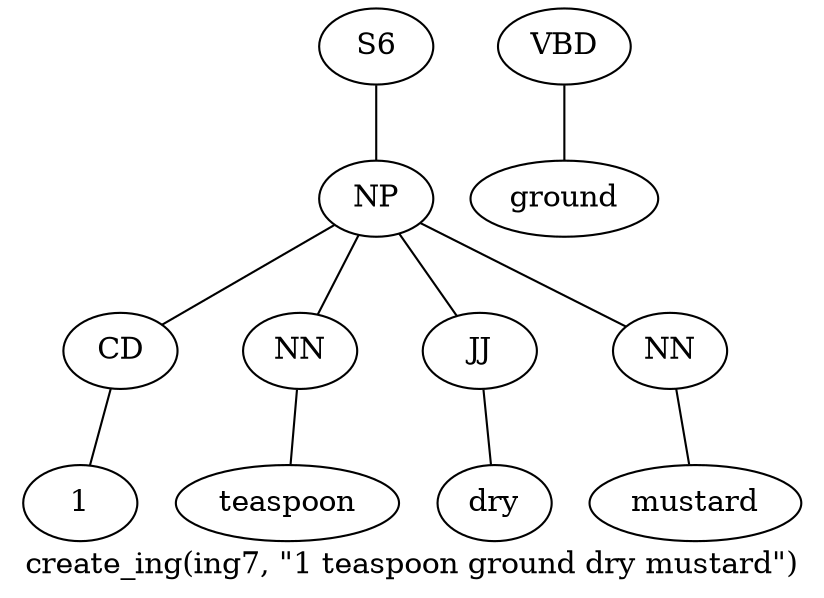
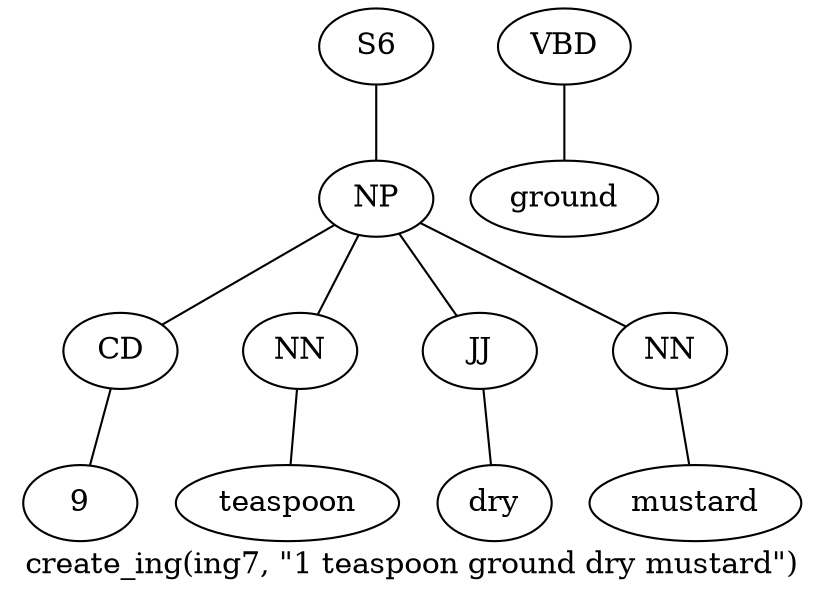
(80, 503) -> (80, 503)
